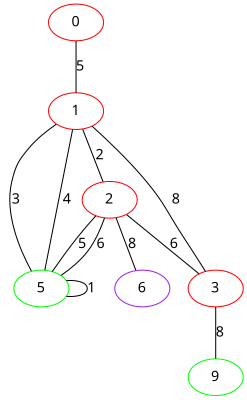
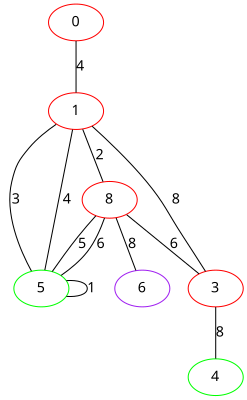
(81, 67) -> (81, 67)
(110, 200) -> (110, 200)
(216, 377) -> (216, 377)
